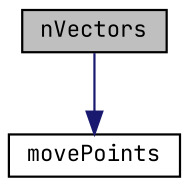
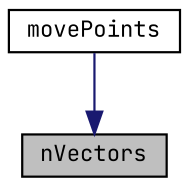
(94, 82) -> (94, 82)
